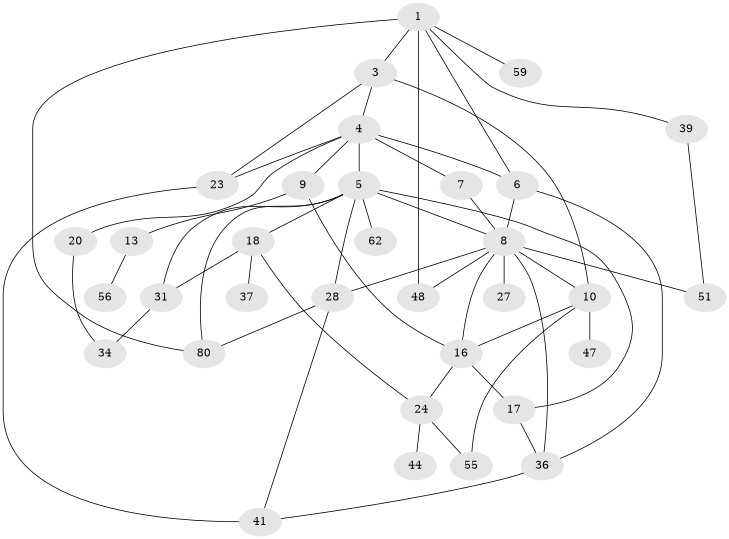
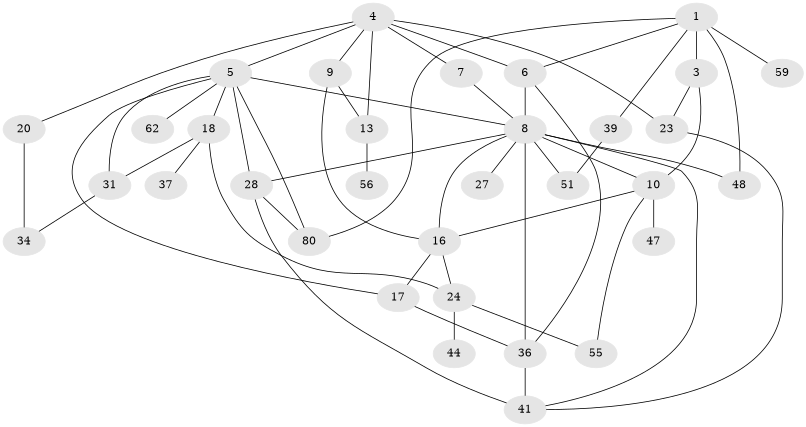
(367, 101) -> (370, 73)
none -> (697, 262)
